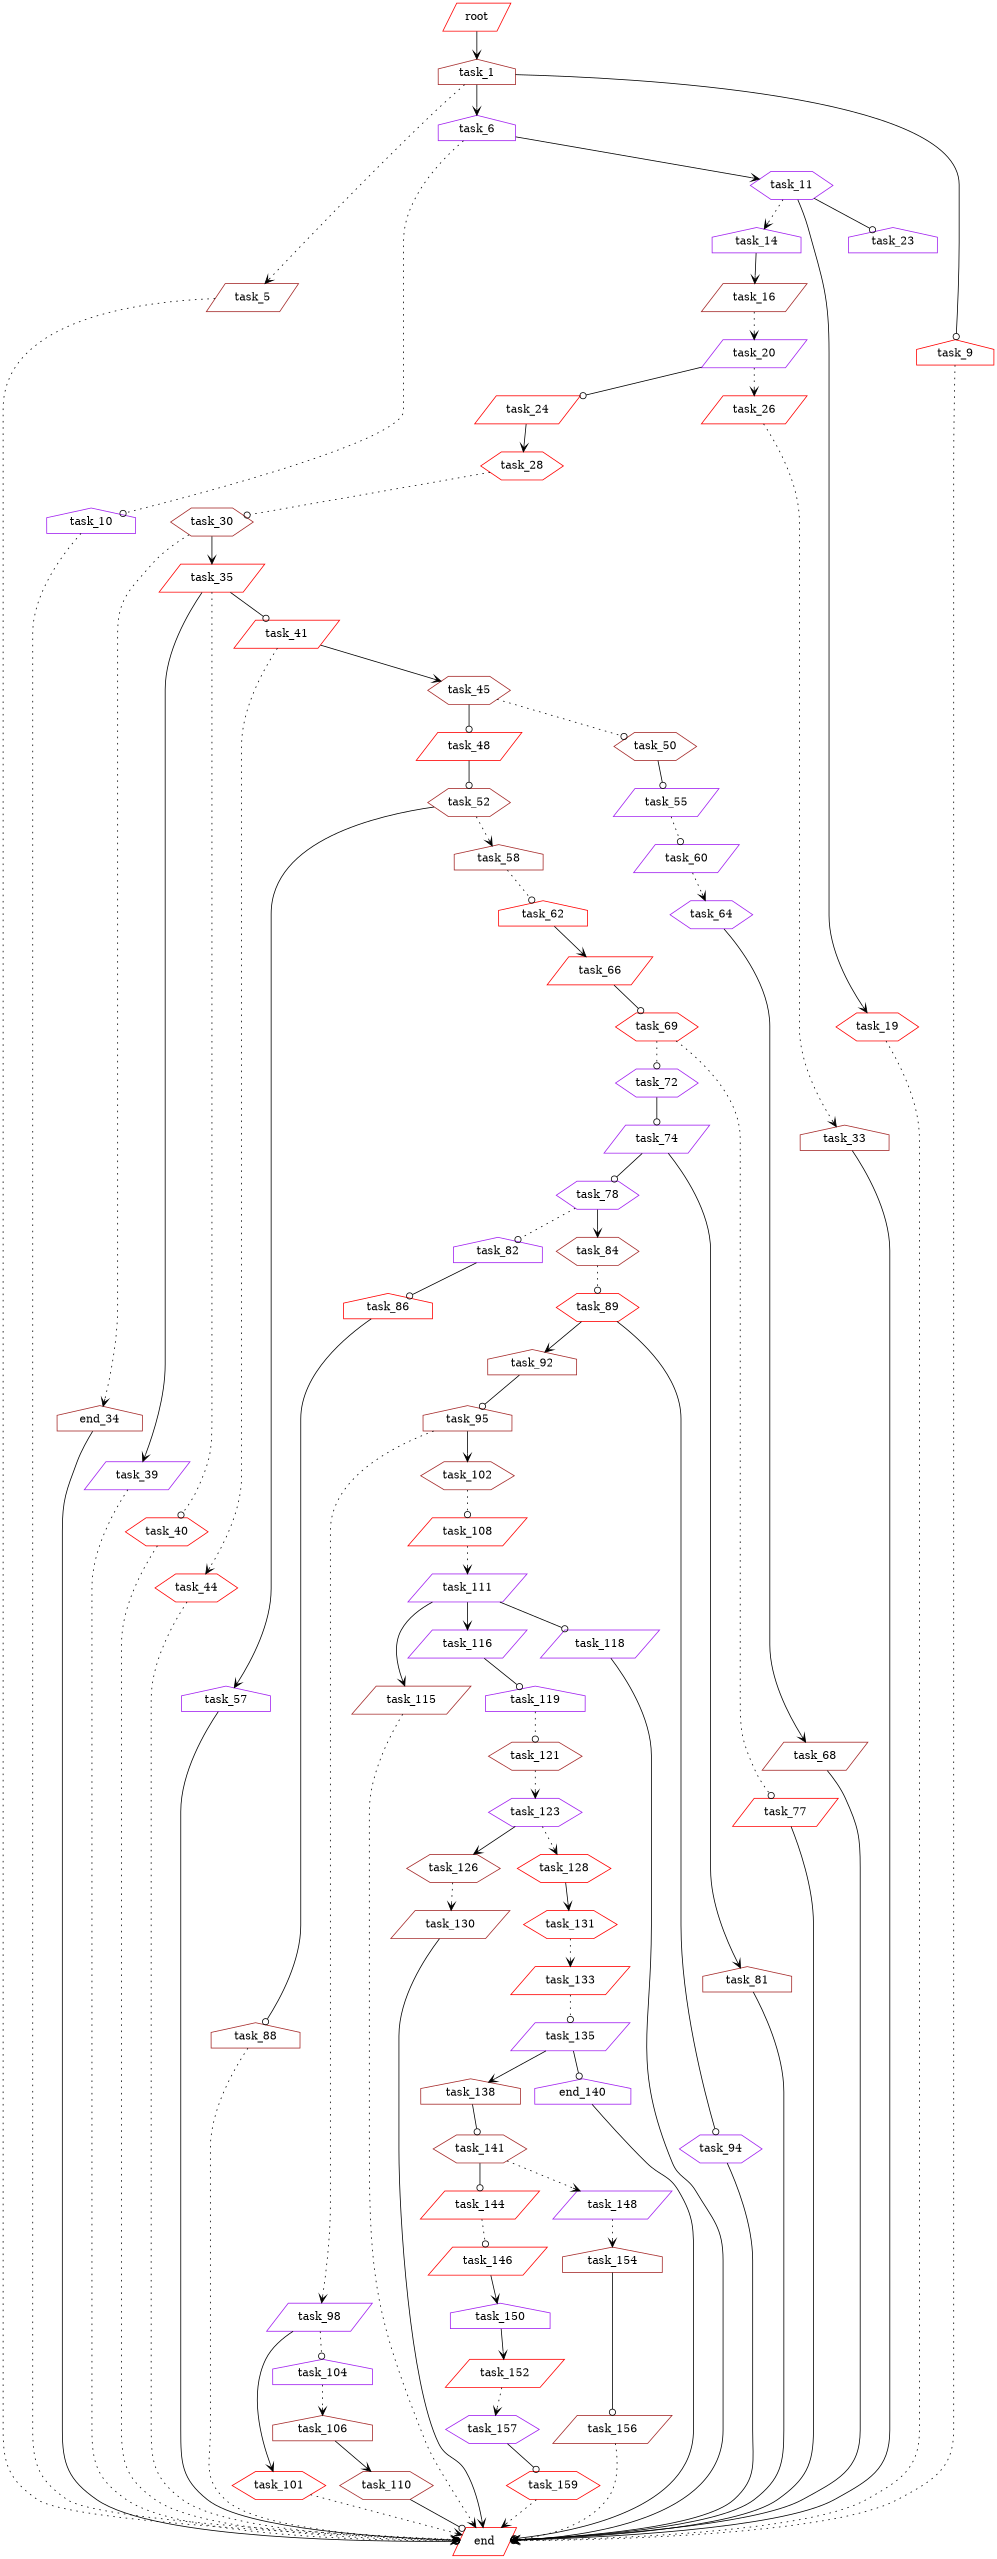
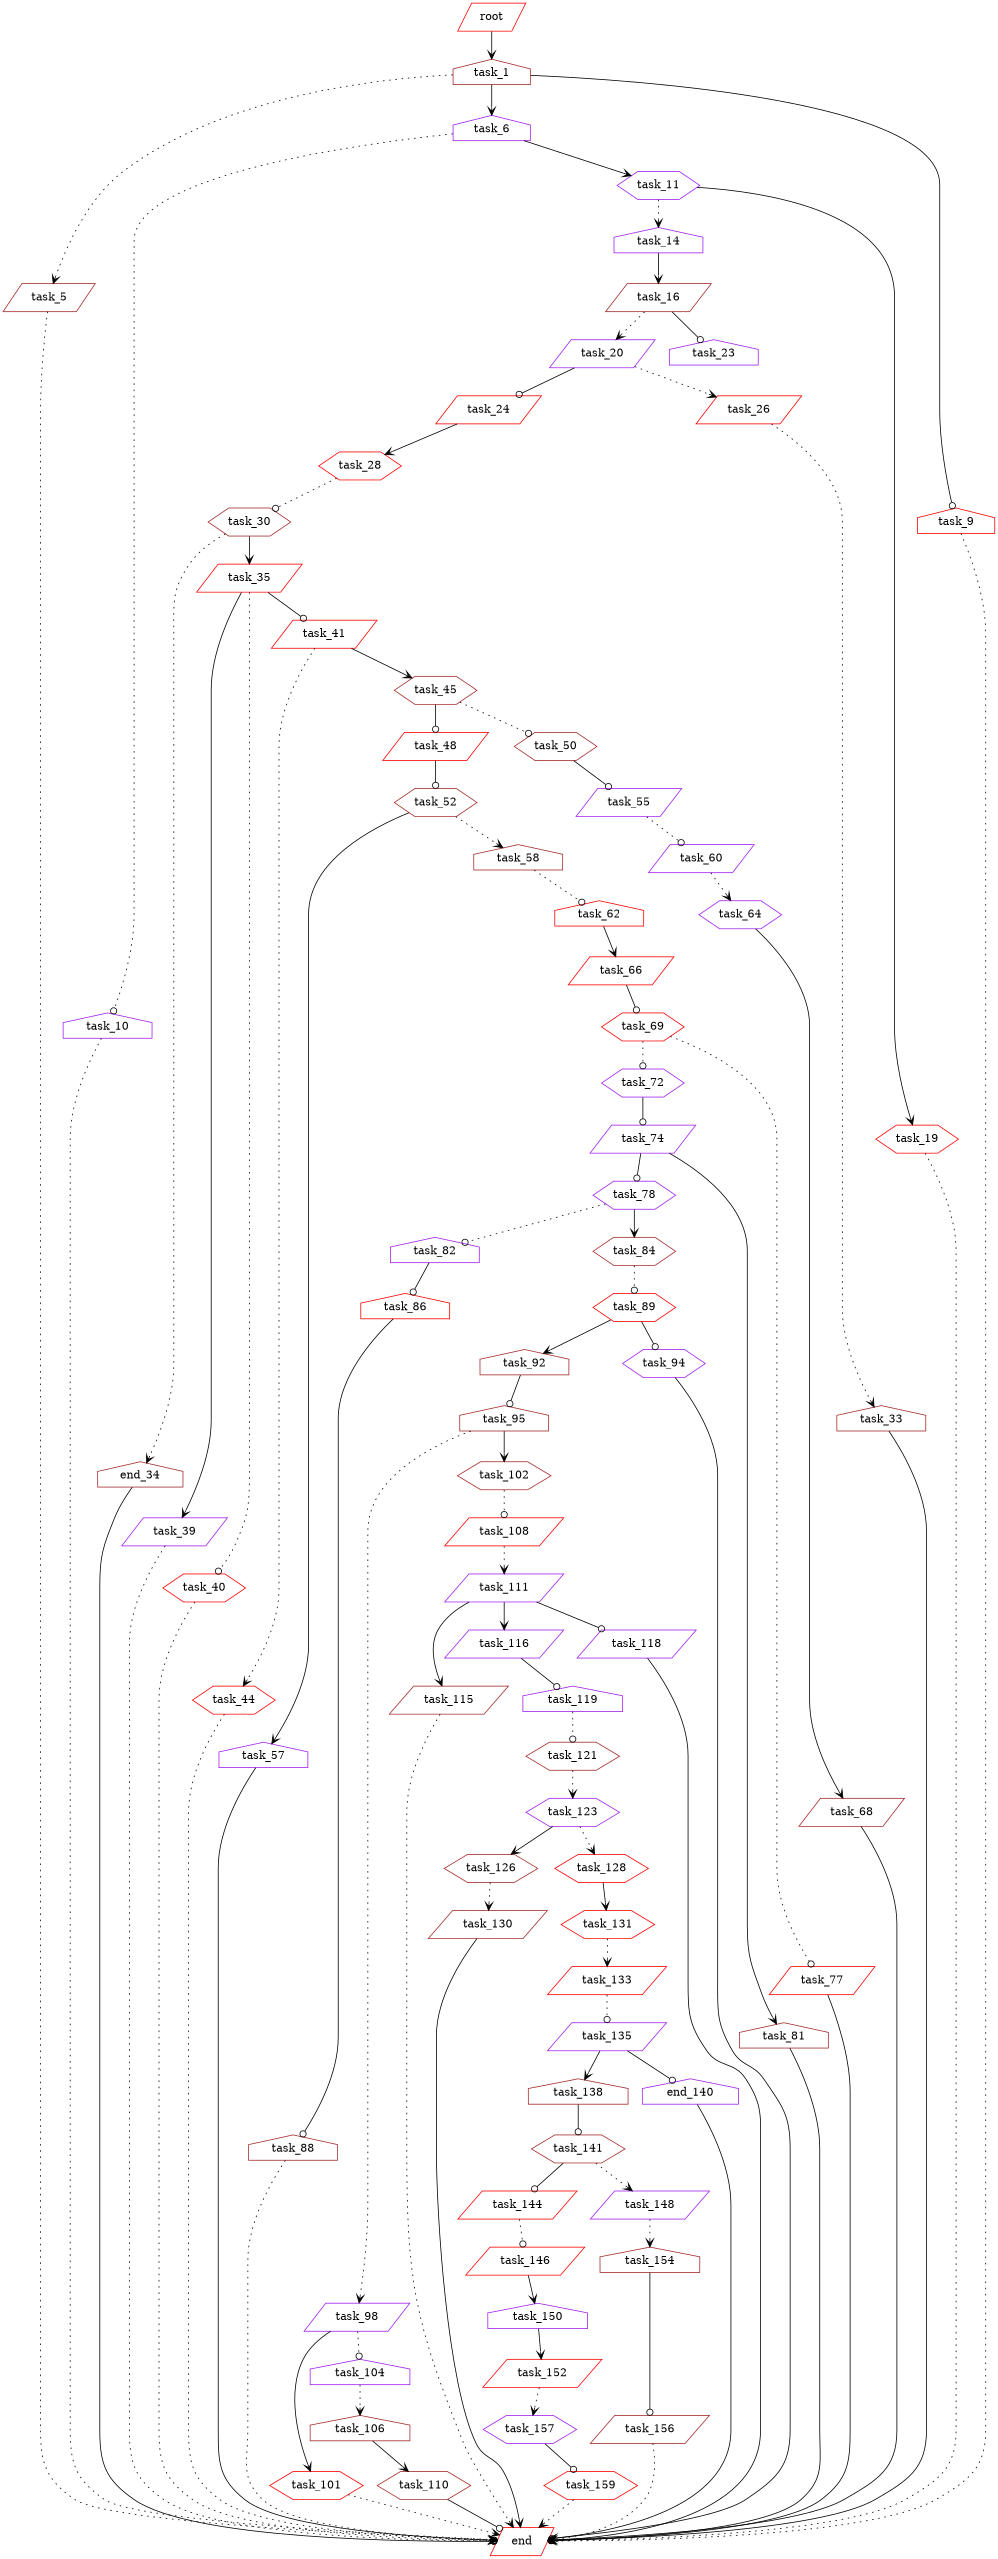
(842, 213) -> (685, 325)
(677, 2171) -> (761, 2153)
